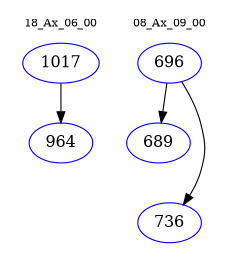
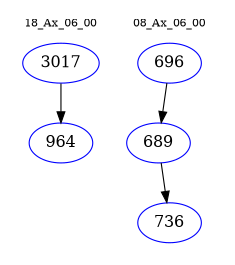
(170, 24) -> (170, 24)
(61, 63) -> (61, 63)
(204, 138) -> (163, 177)
